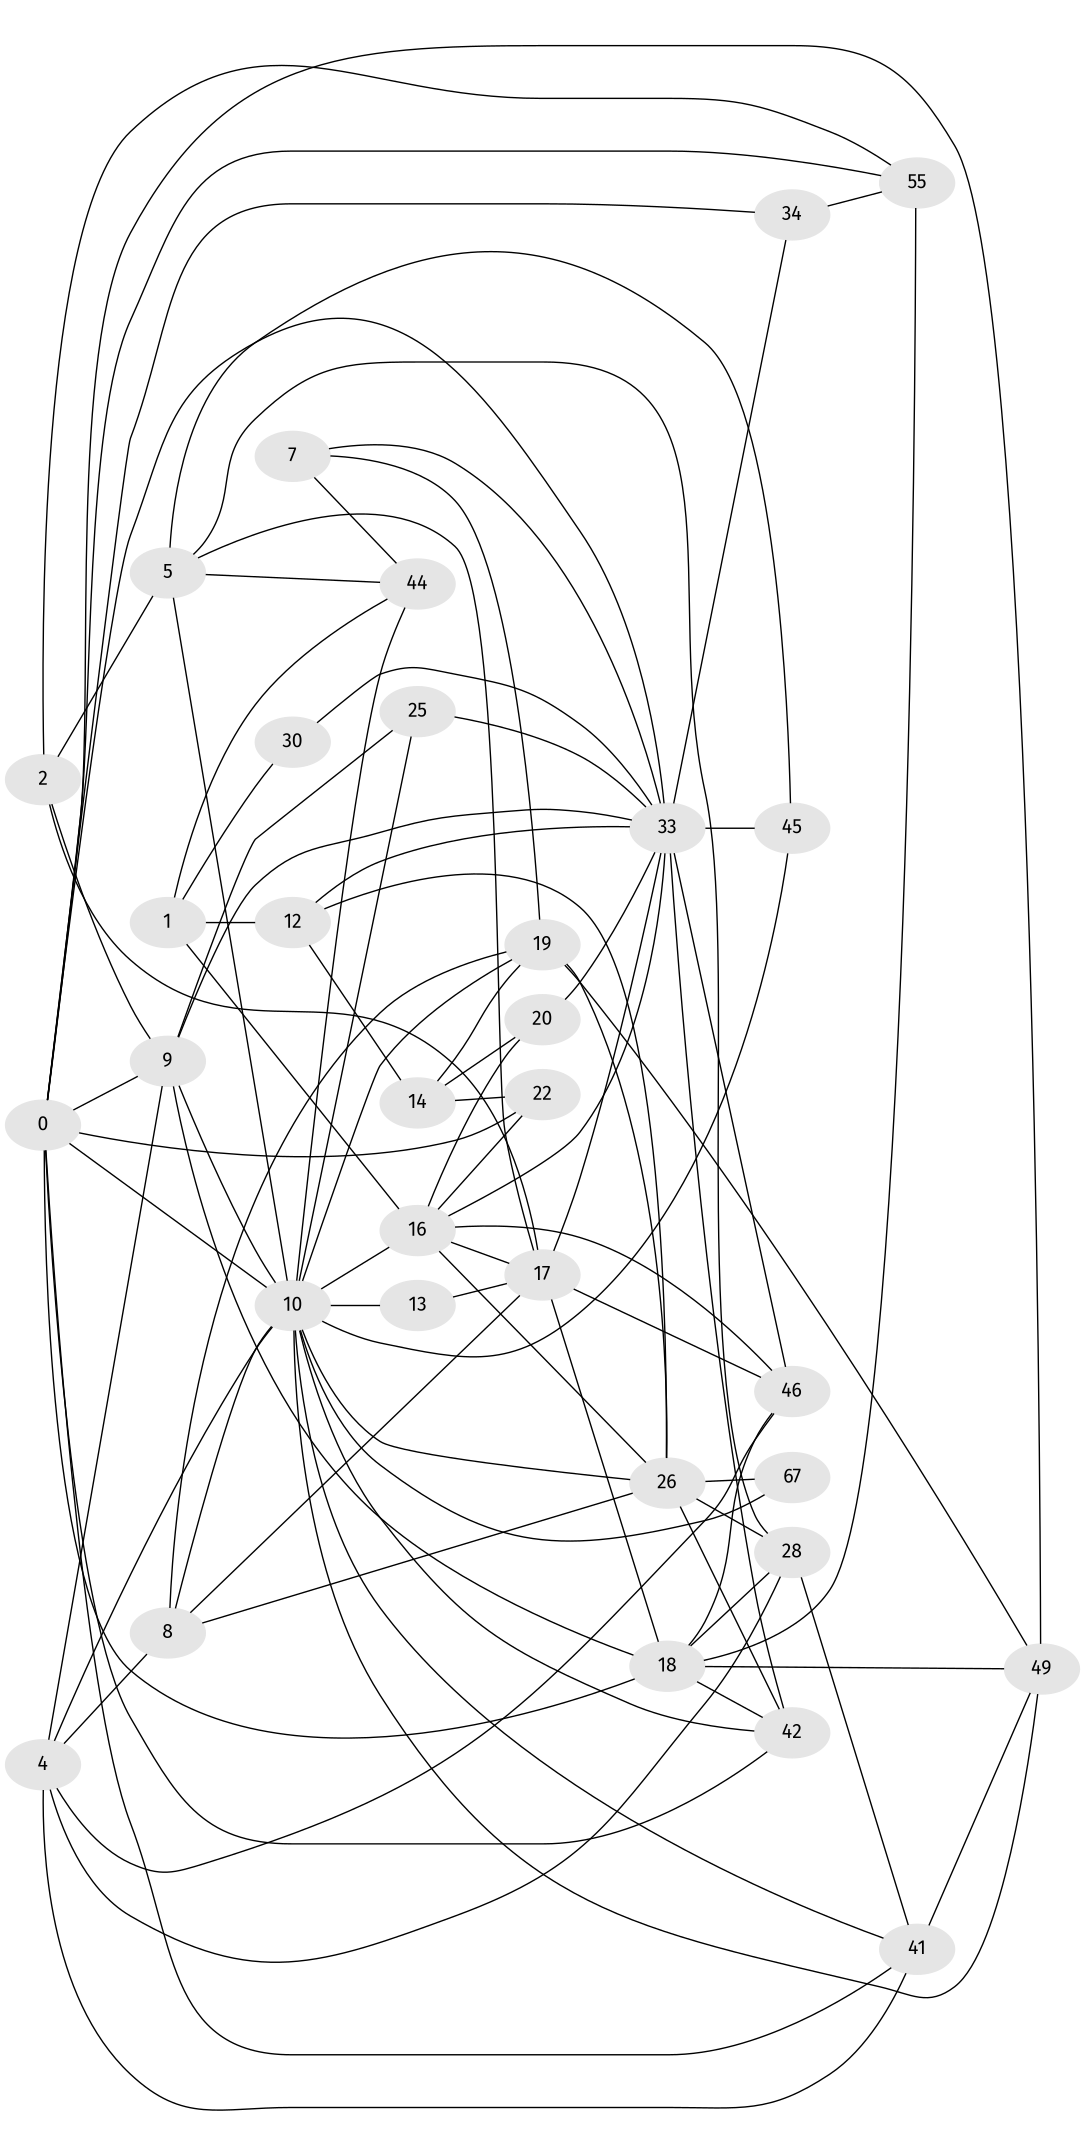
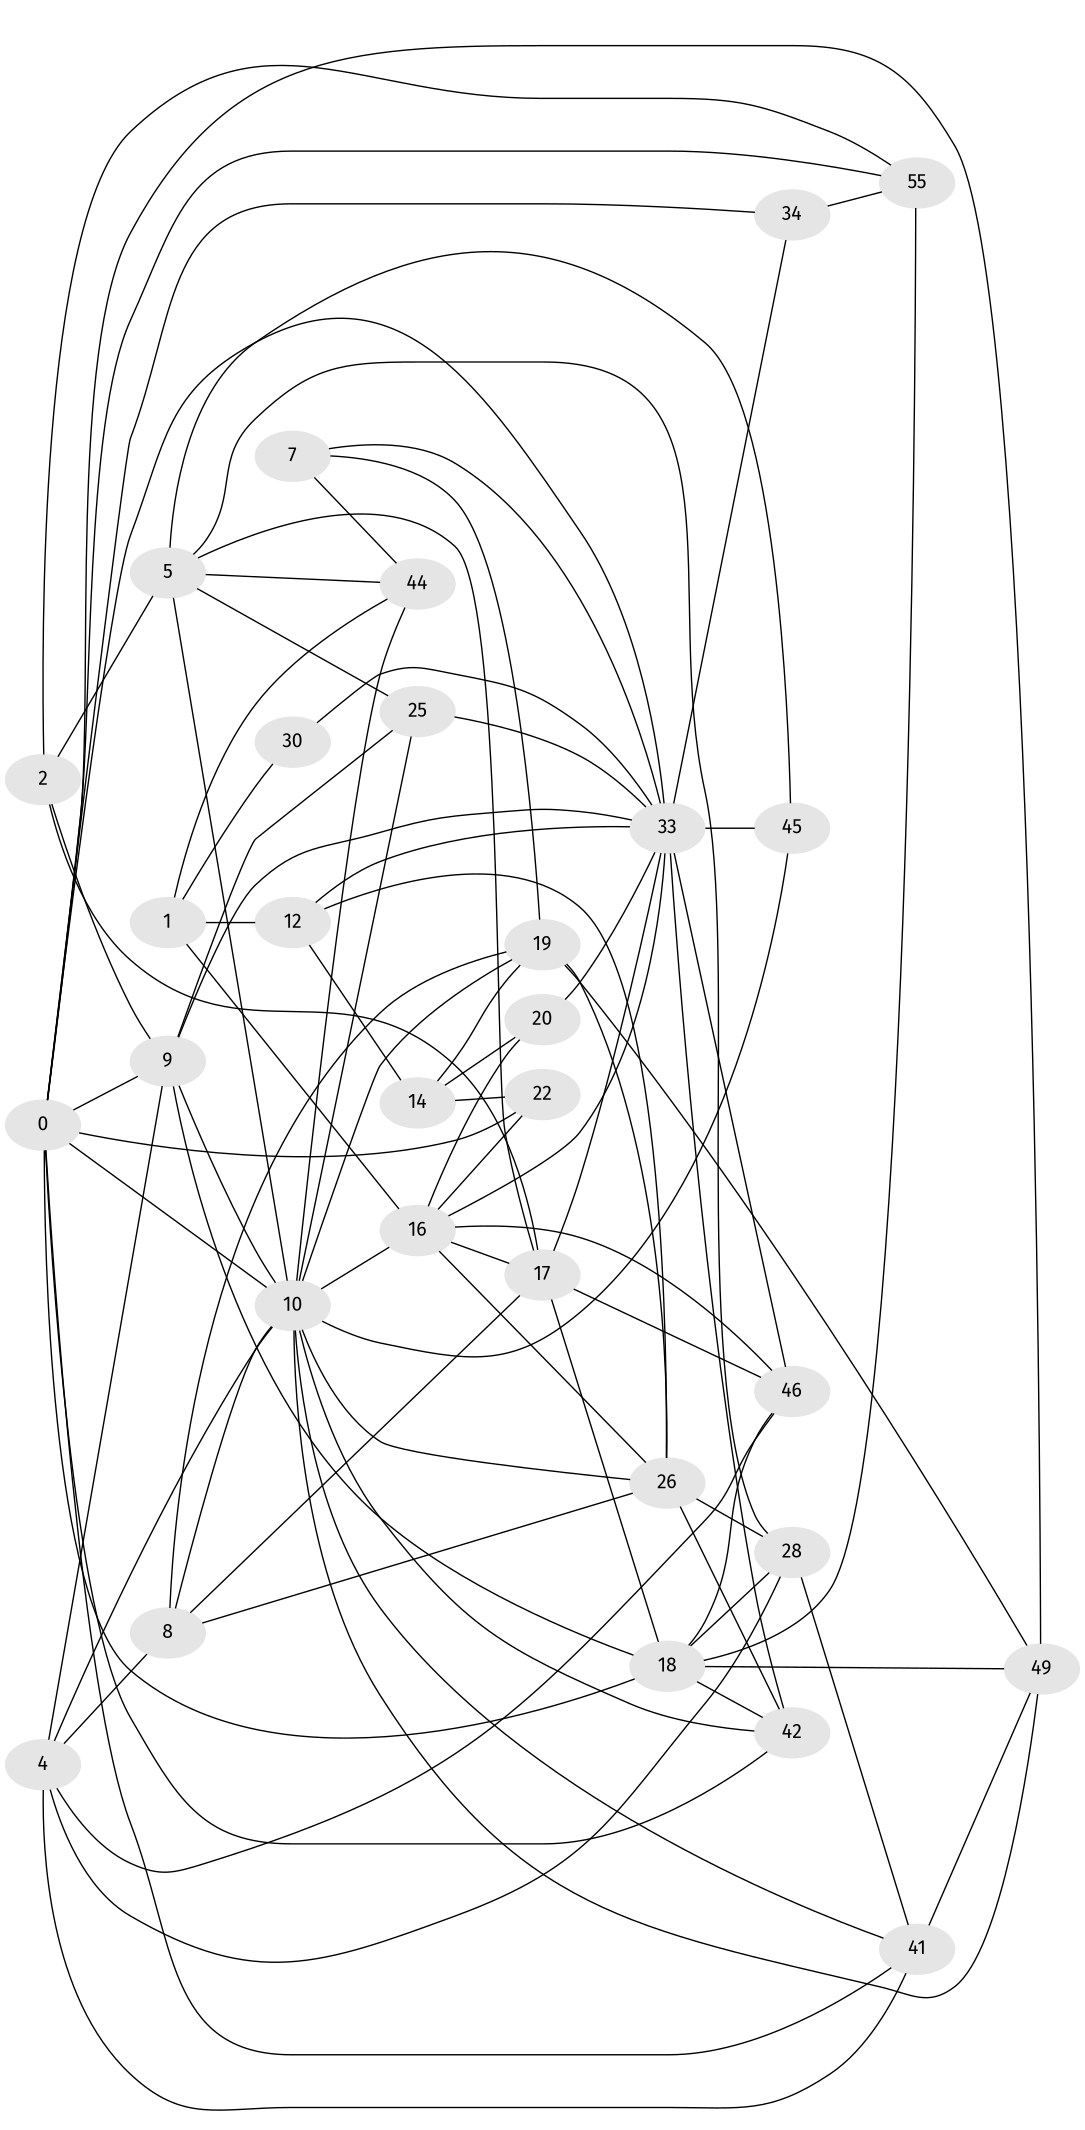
none -> (293, 642)
(418, 1306) -> none
(792, 1478) -> none
